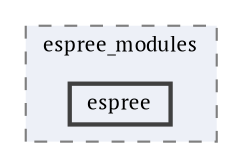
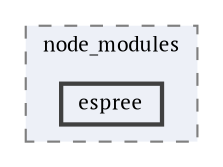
(121, 46) -> (112, 46)
